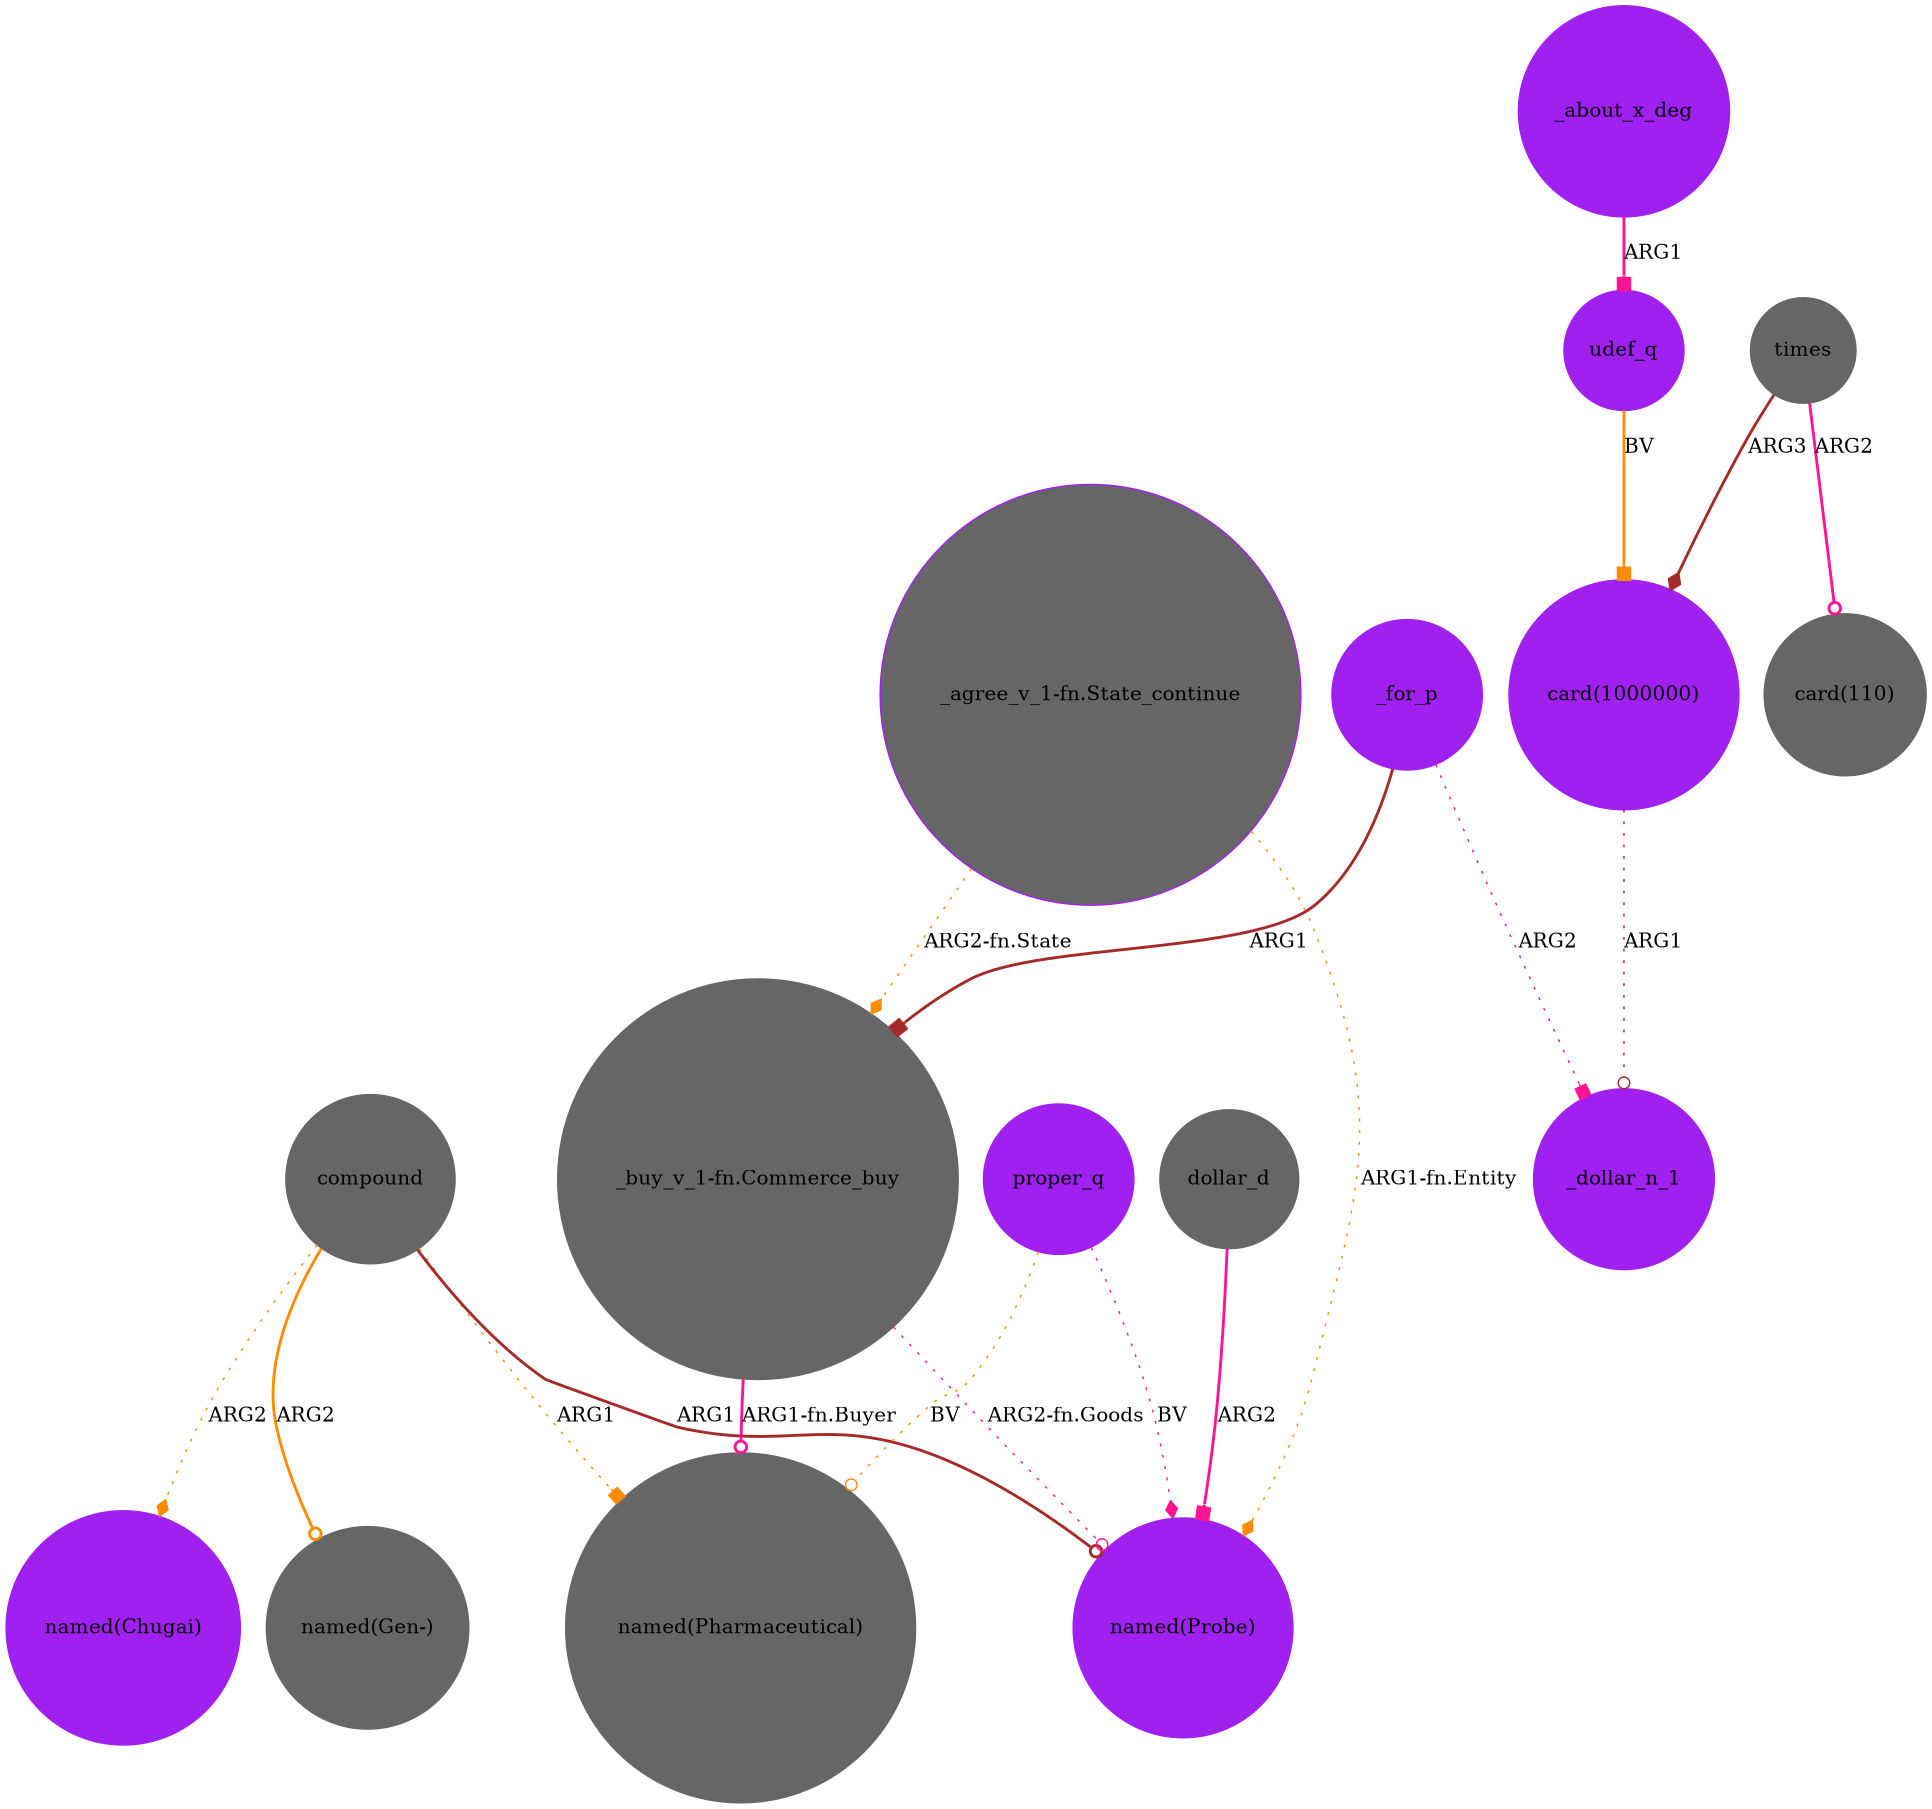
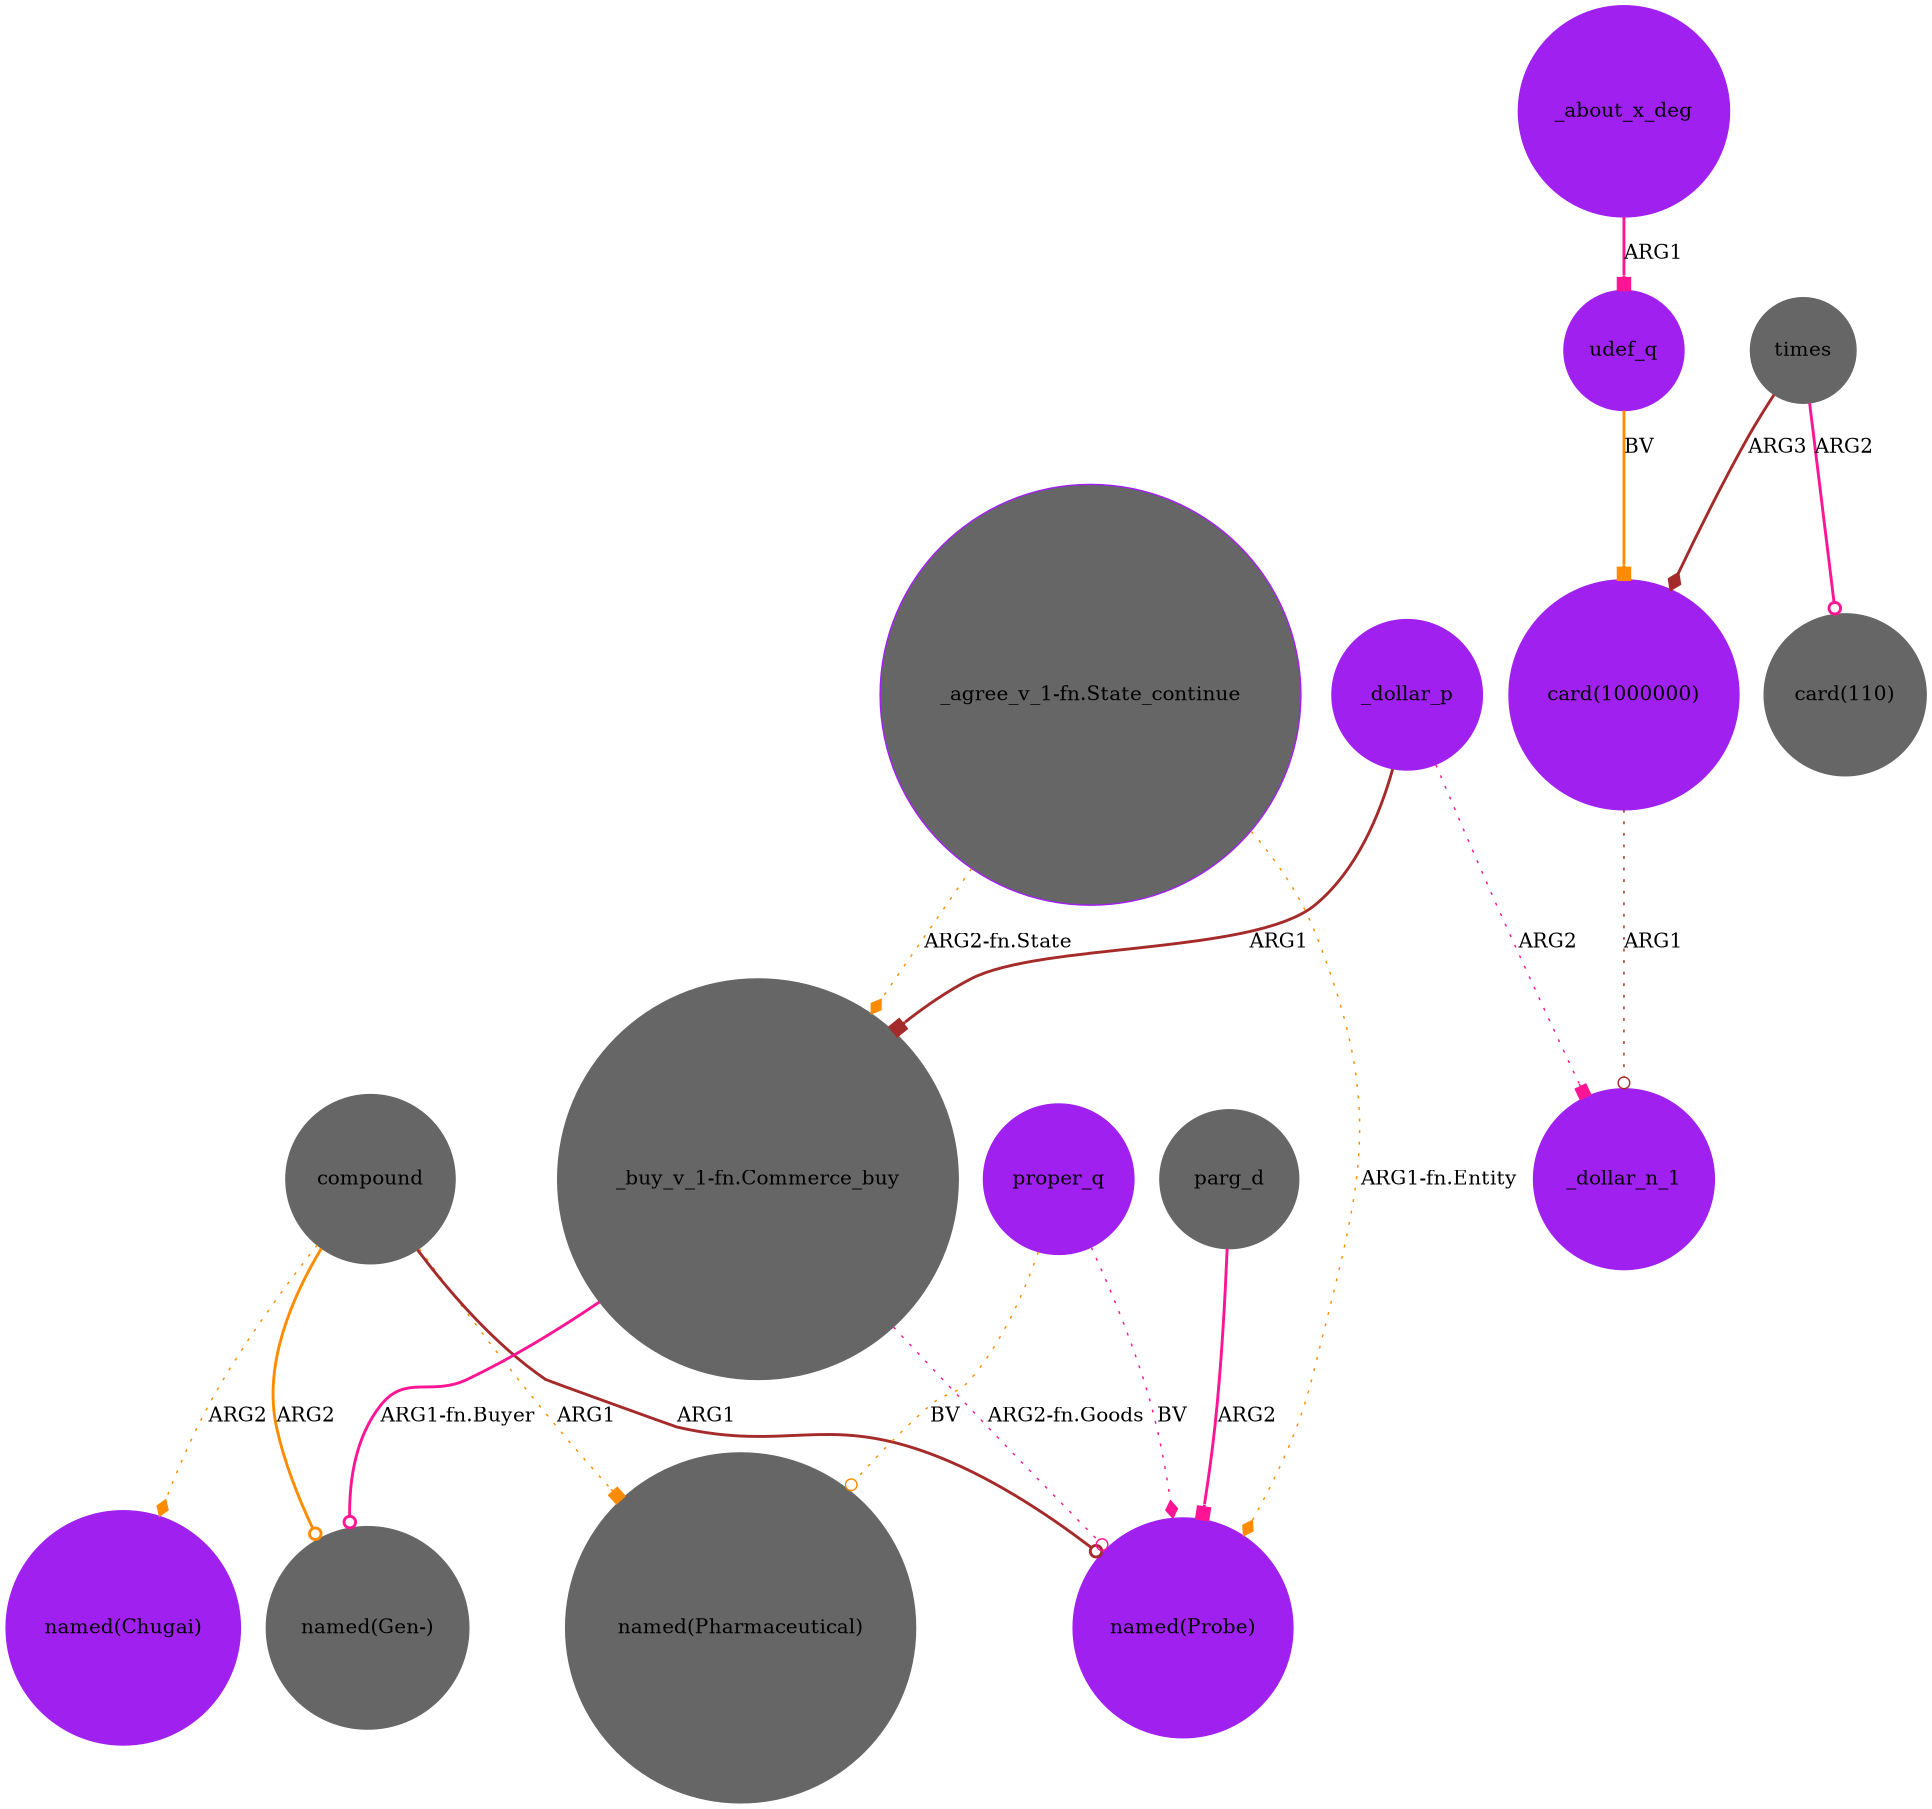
(1407, 695) -> (1407, 695)
(1229, 1179) -> (1229, 1179)
(742, 1410) -> (440, 1386)
